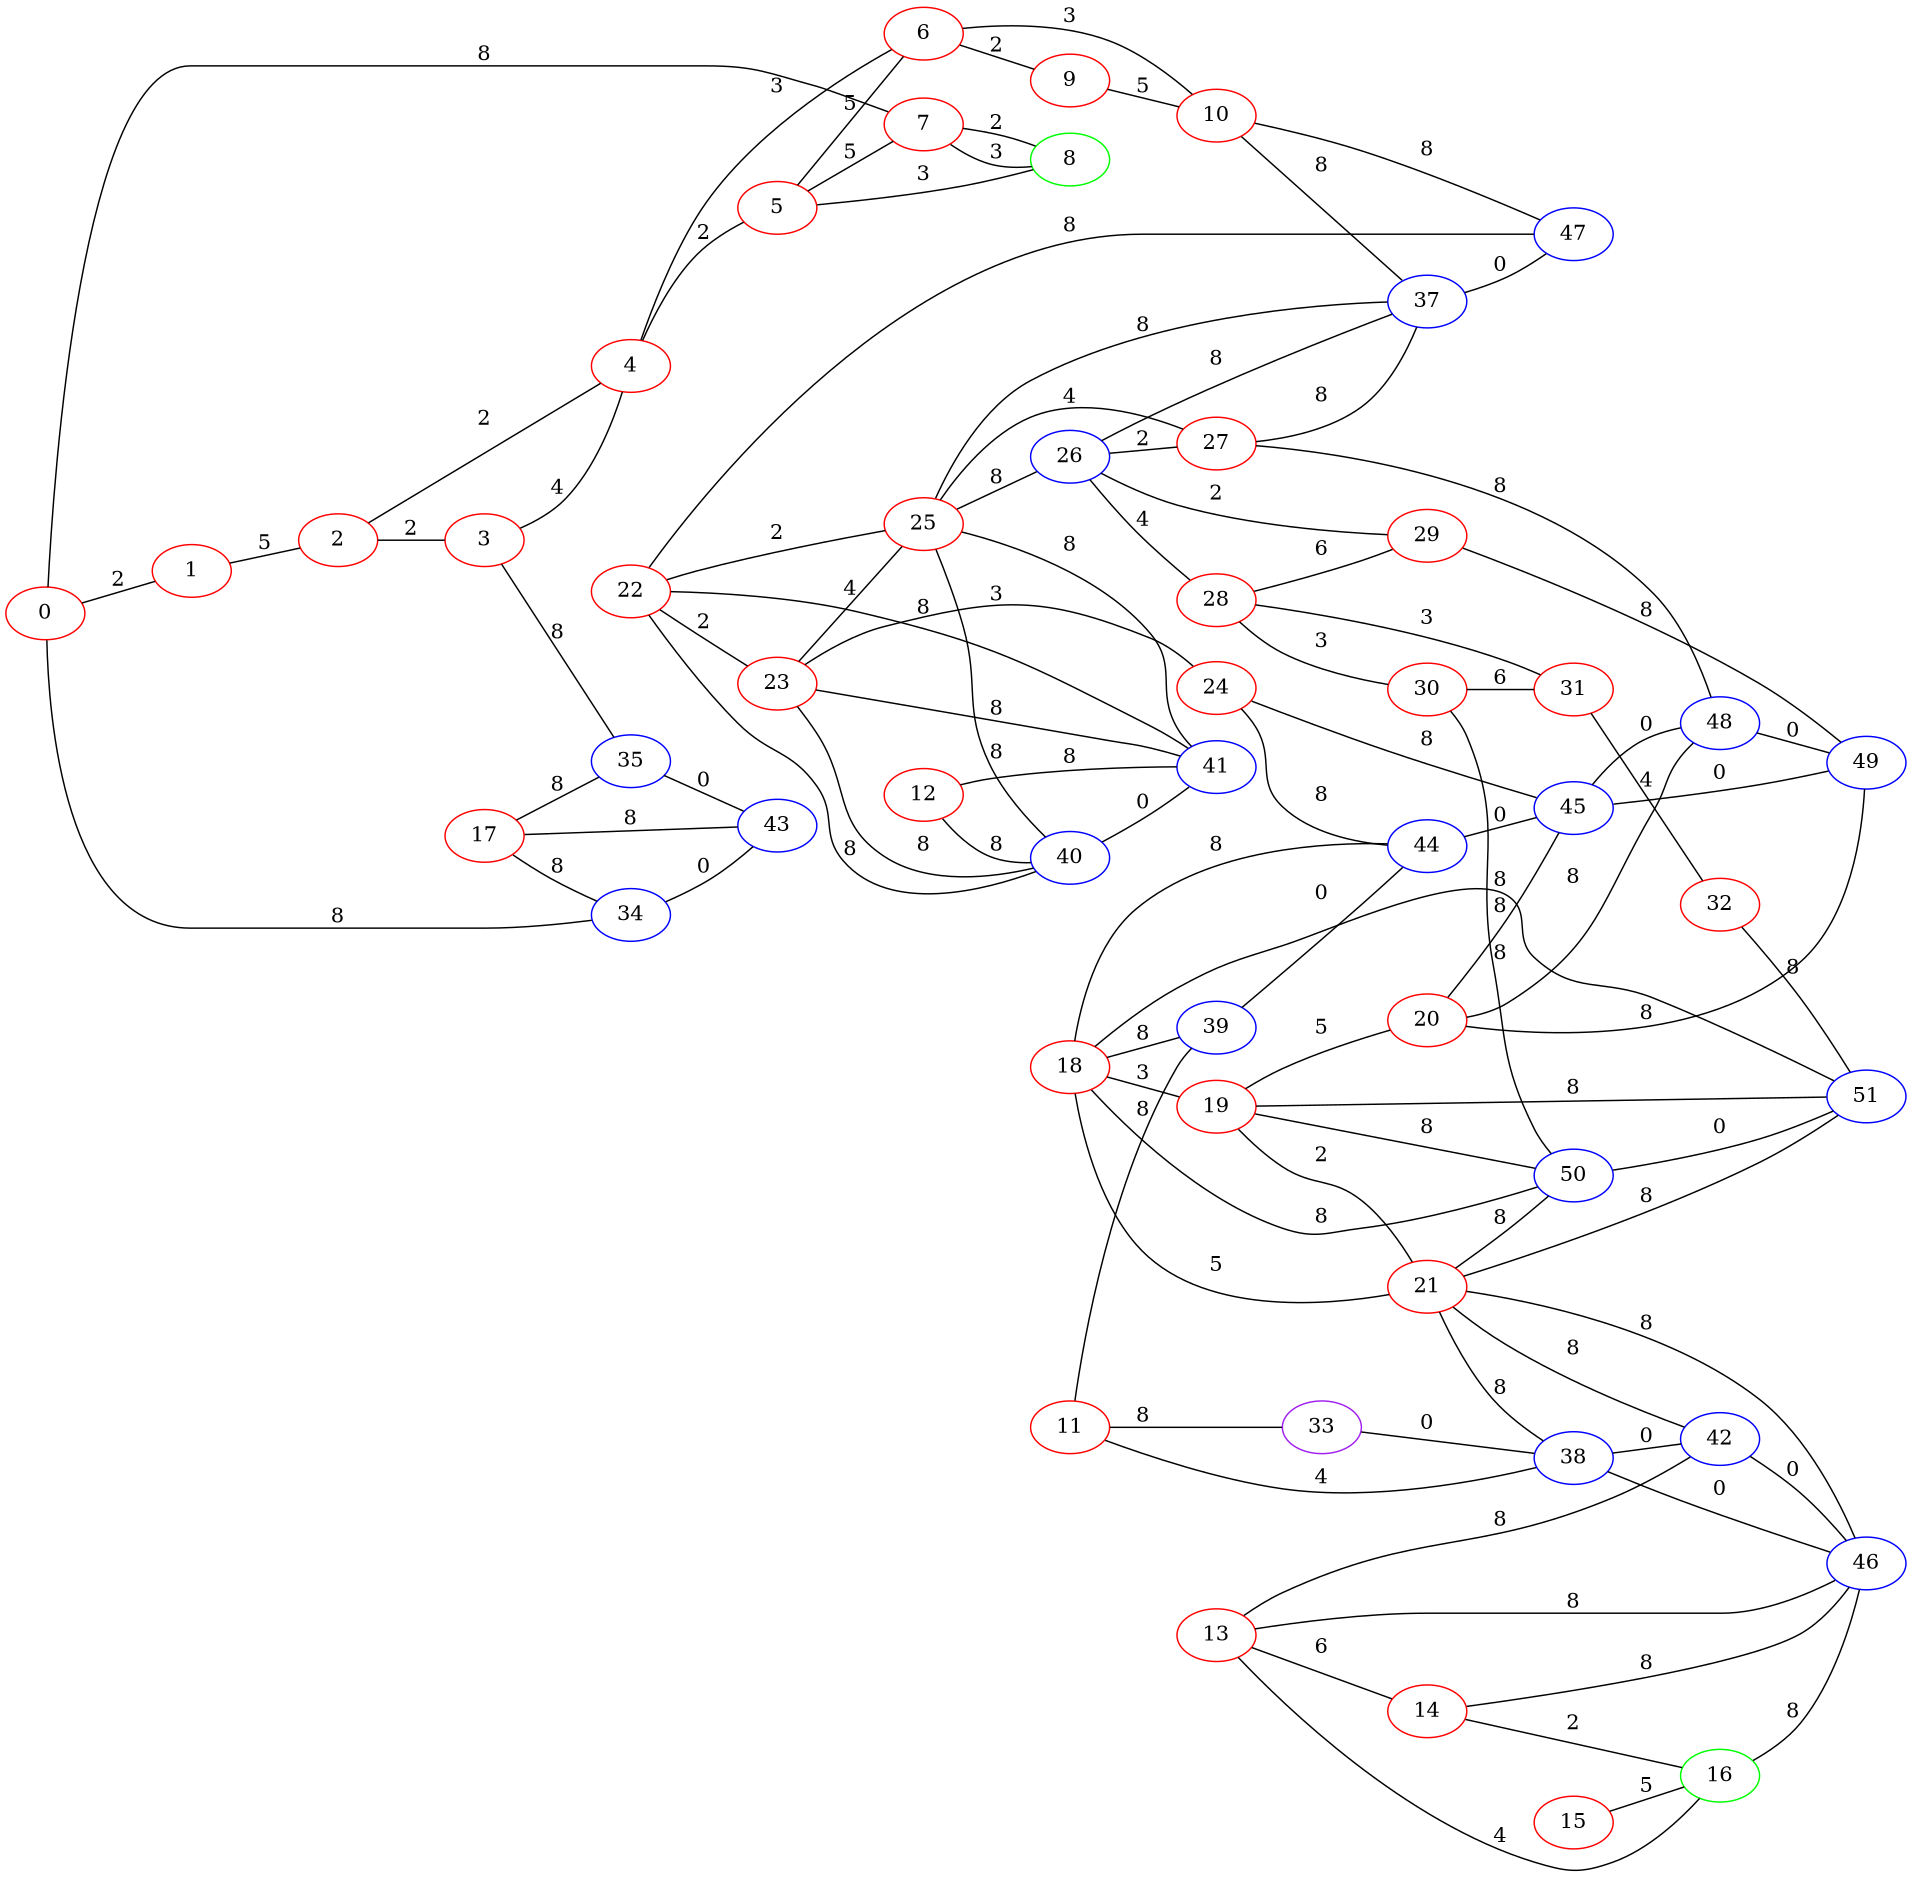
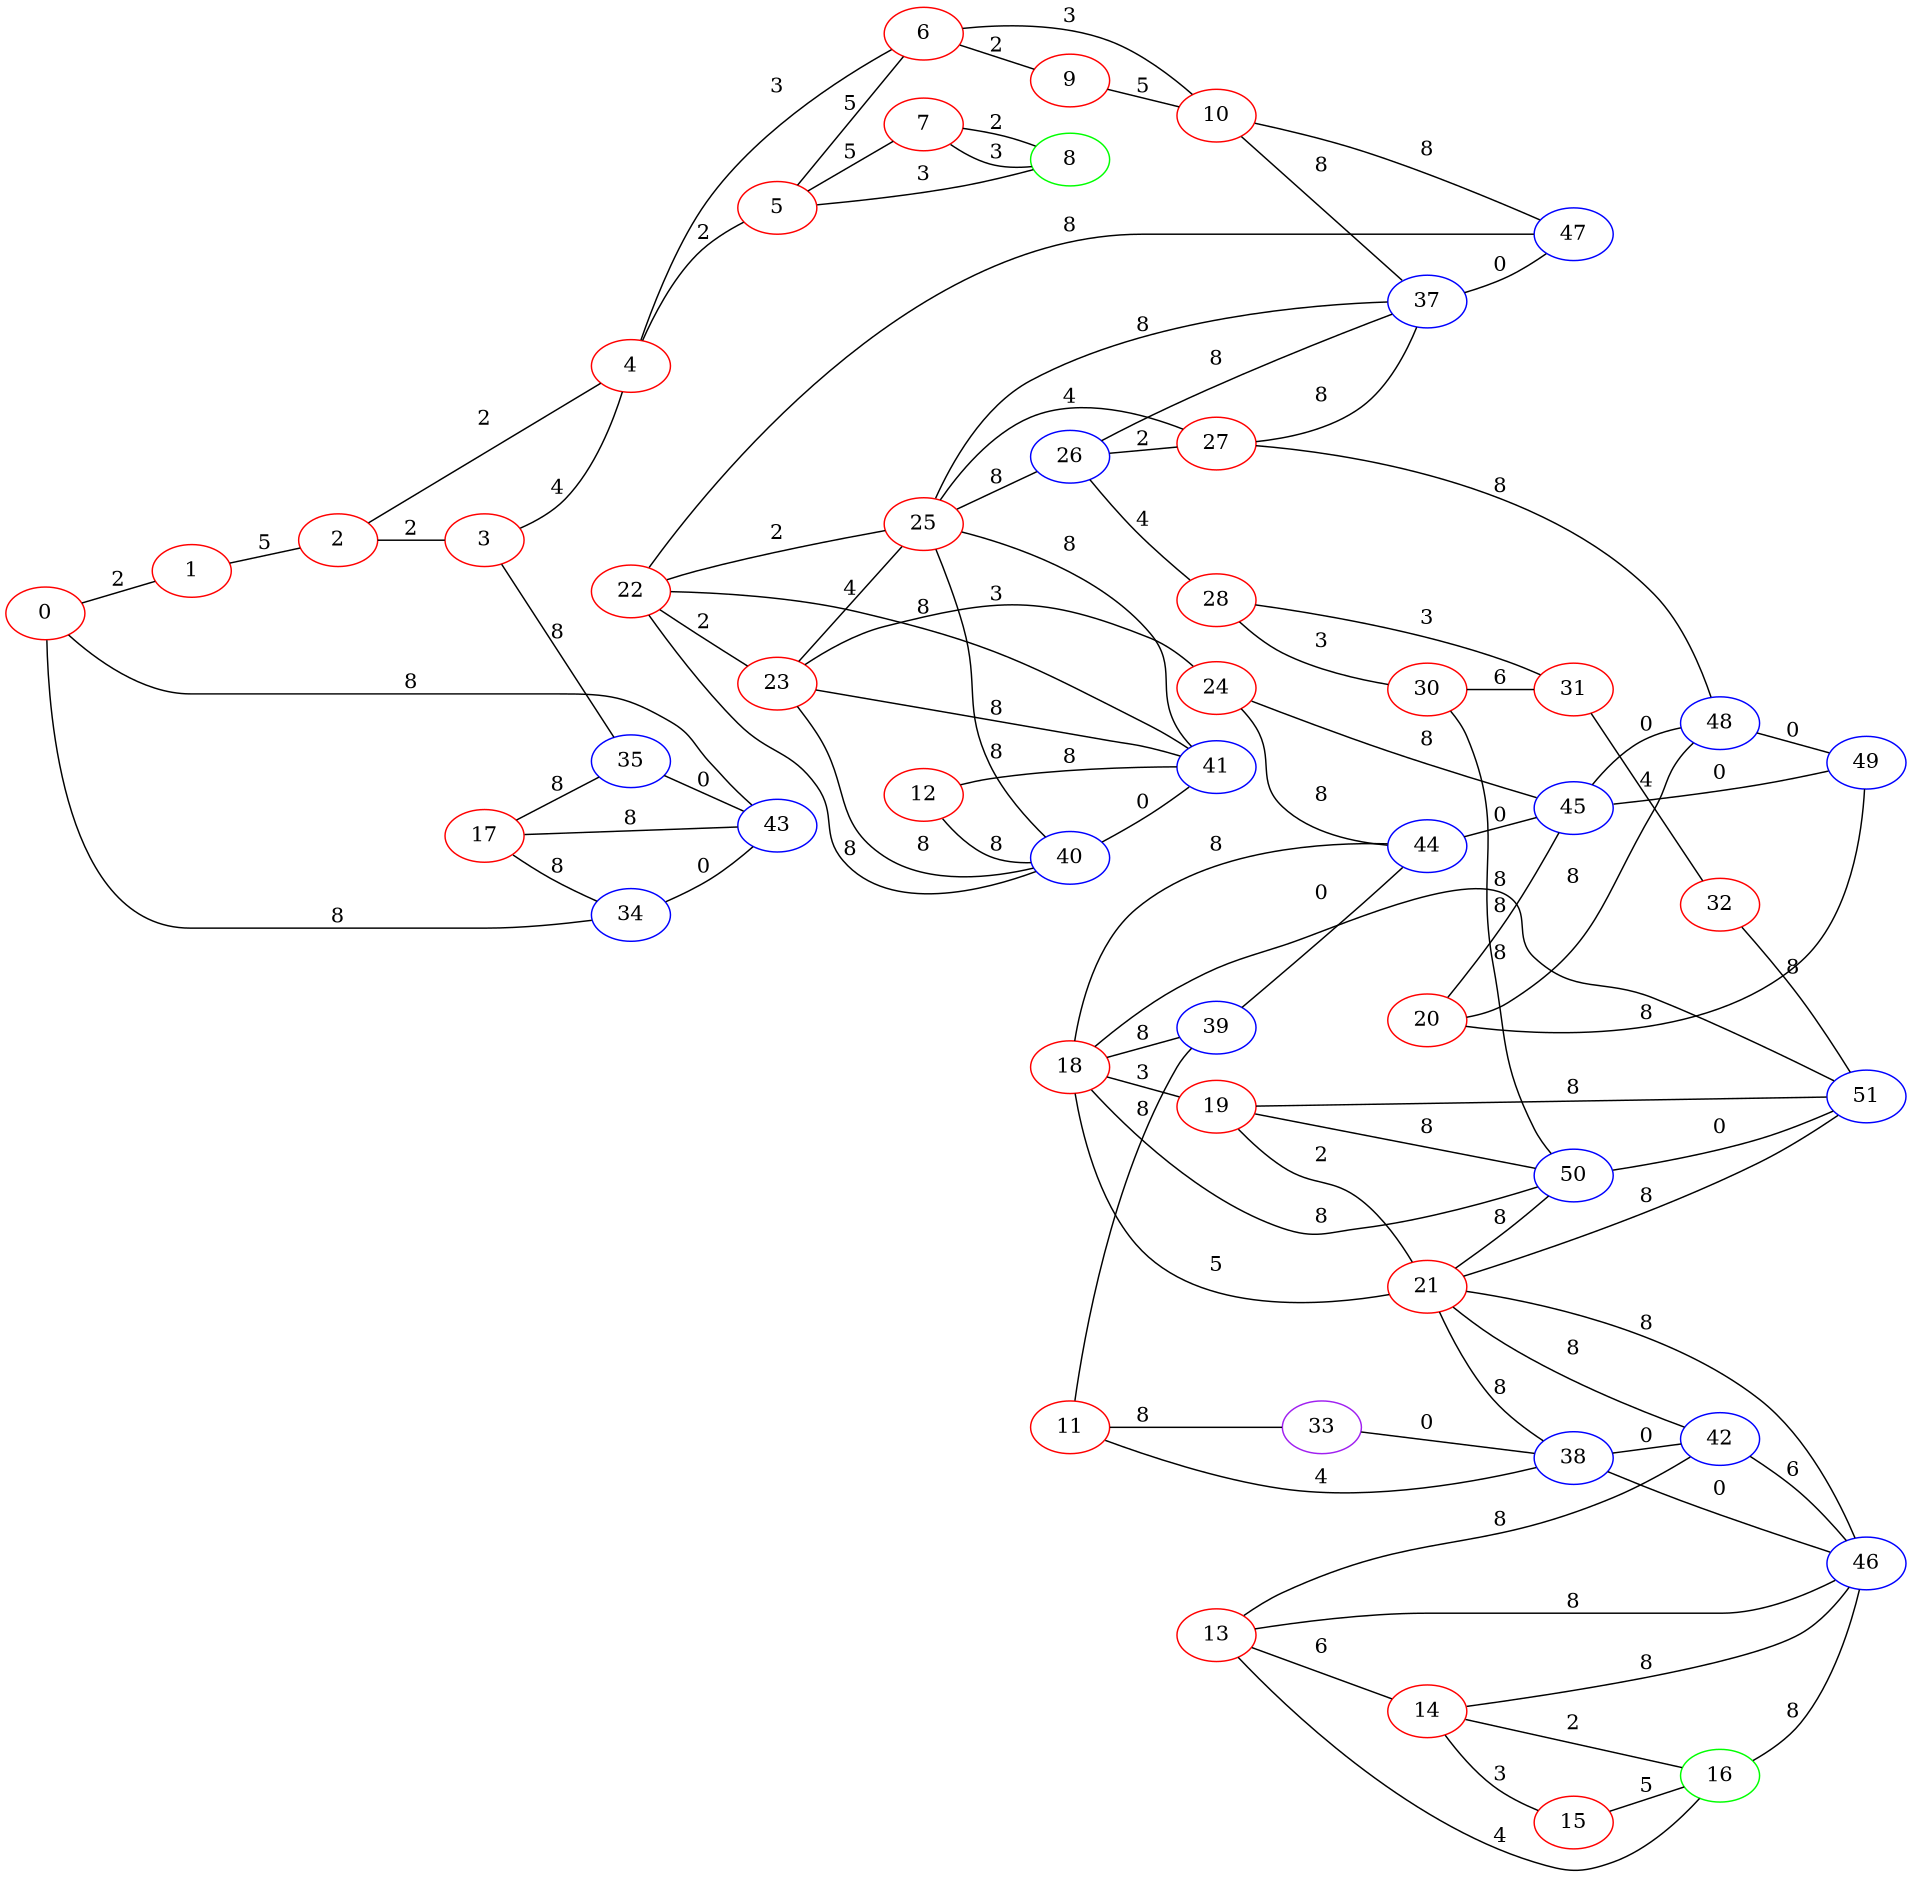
(262, 66) -> (423, 694)
(1427, 536) -> none
(1316, 1055) -> none
(1793, 1471) -> (1793, 1471)
none -> (1486, 1780)
